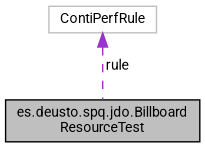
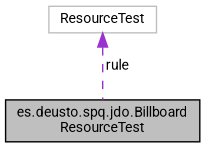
(103, 20) -> (103, 20)
